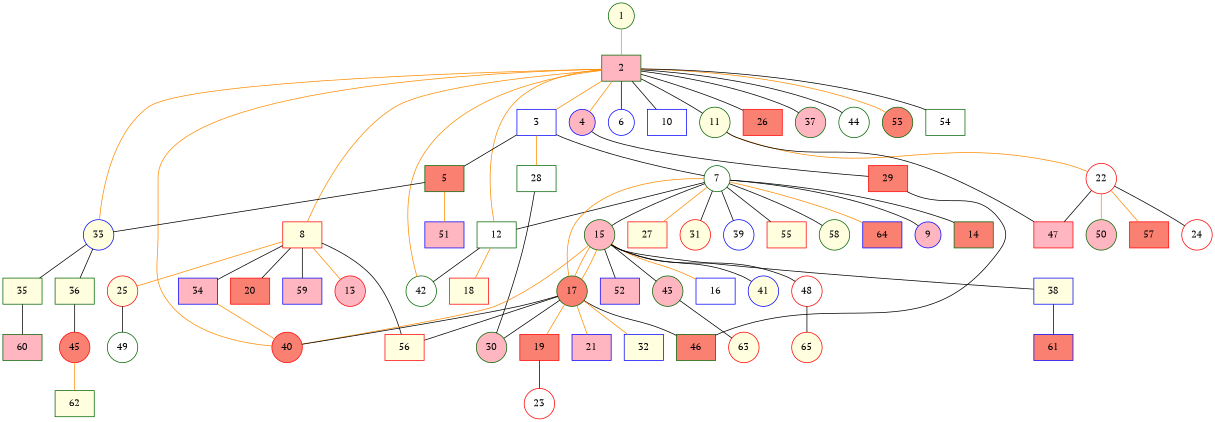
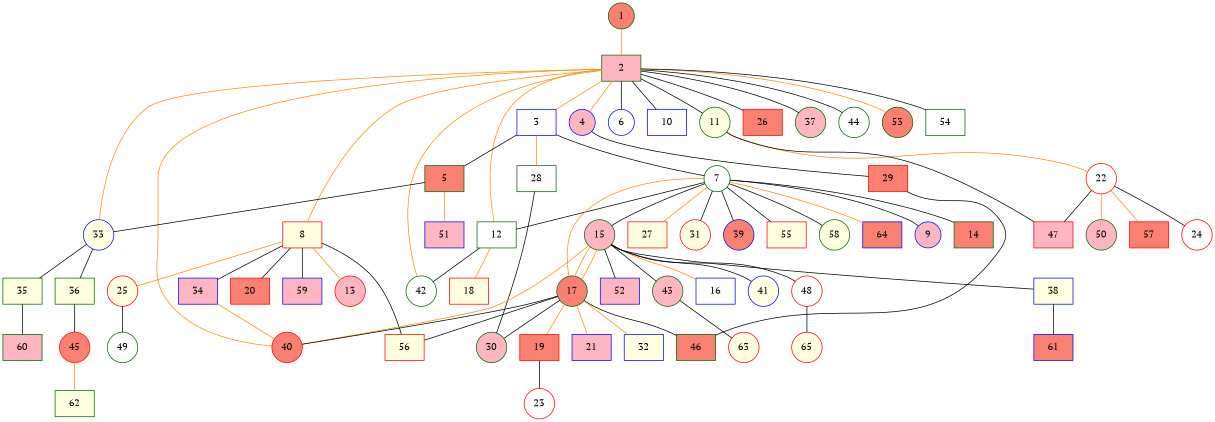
(621, 16) -> (621, 16)
(739, 235) -> (739, 235)
